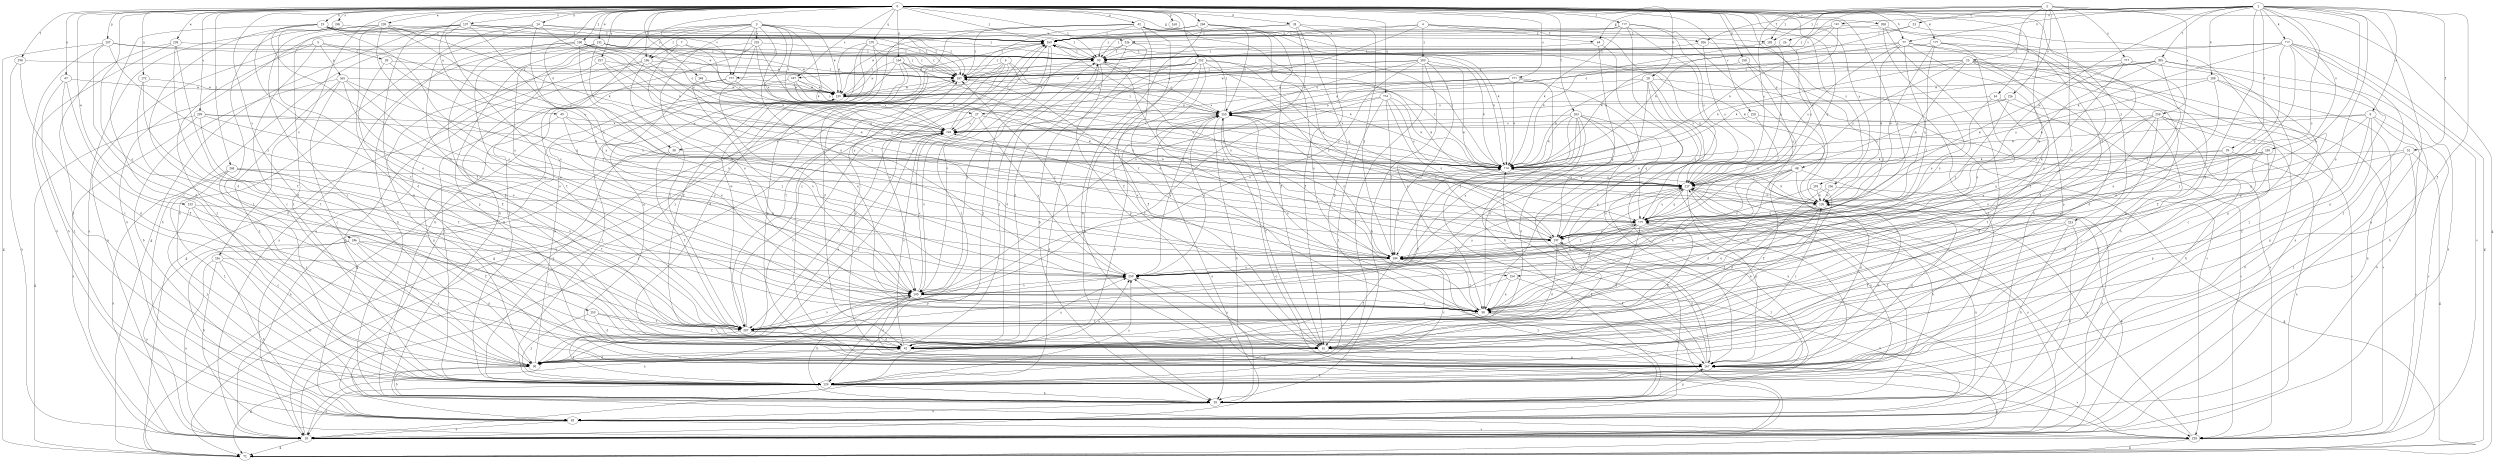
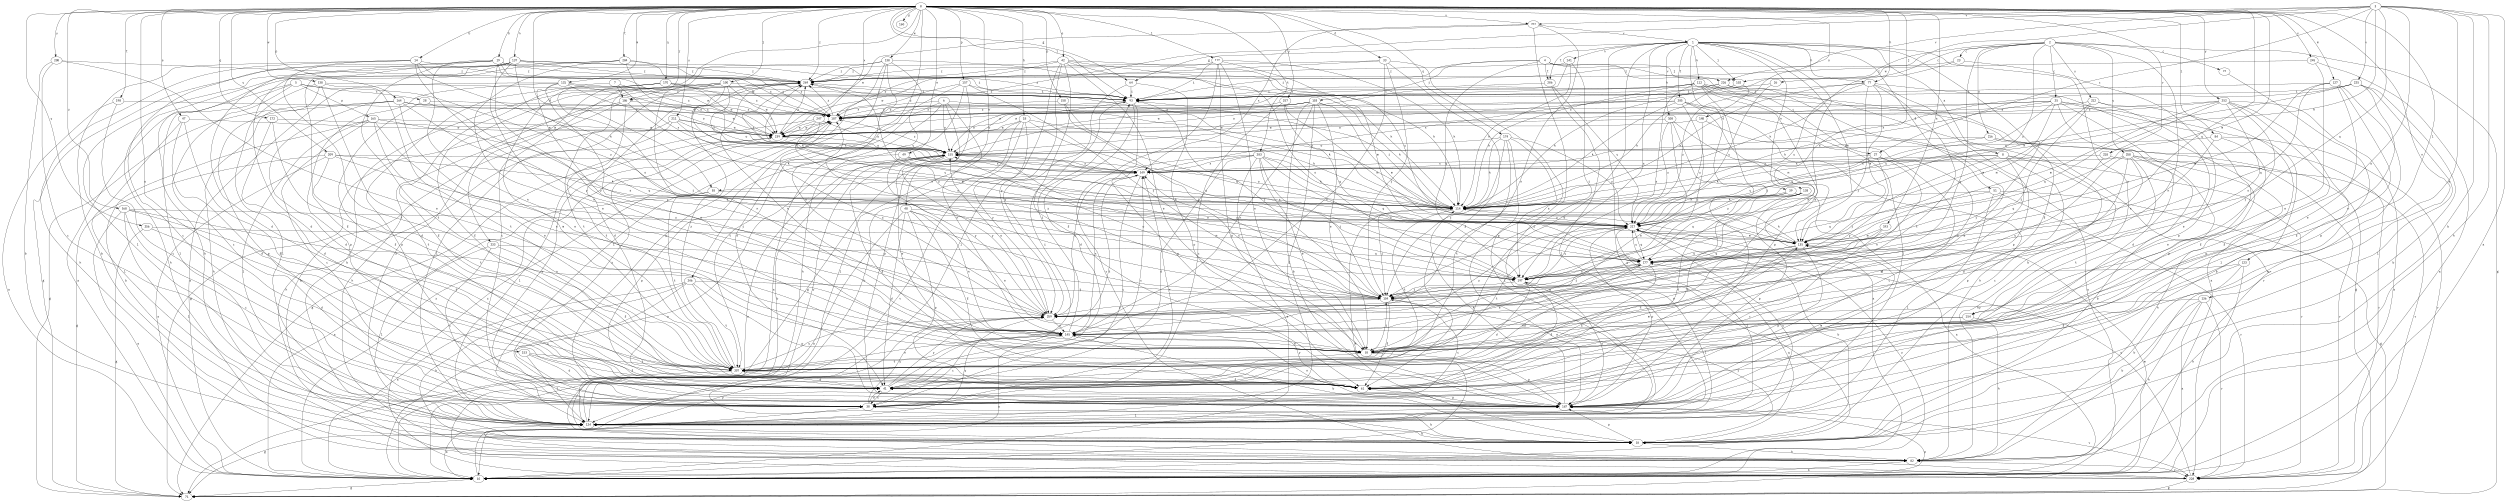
(1805, 43) -> (1612, 33)
(1472, 49) -> none
none -> (2224, 72)
